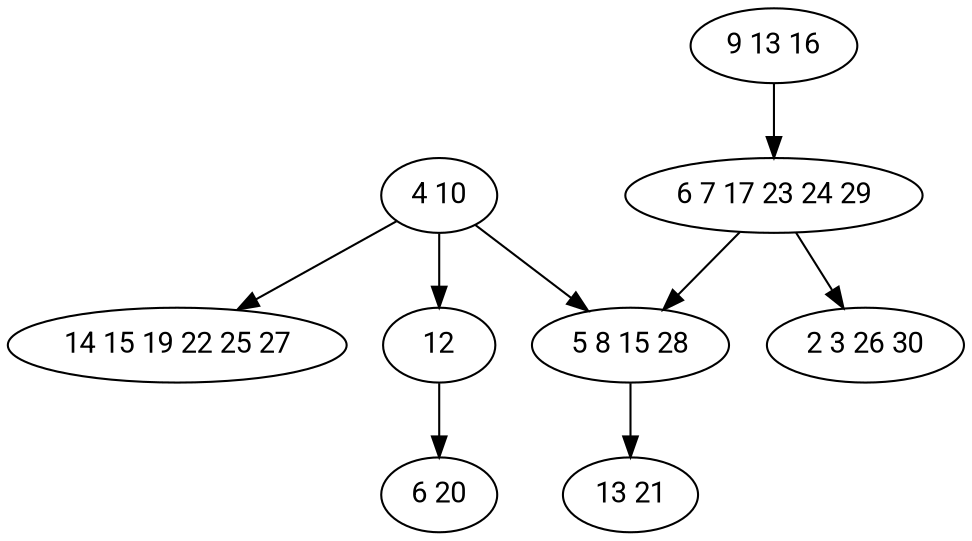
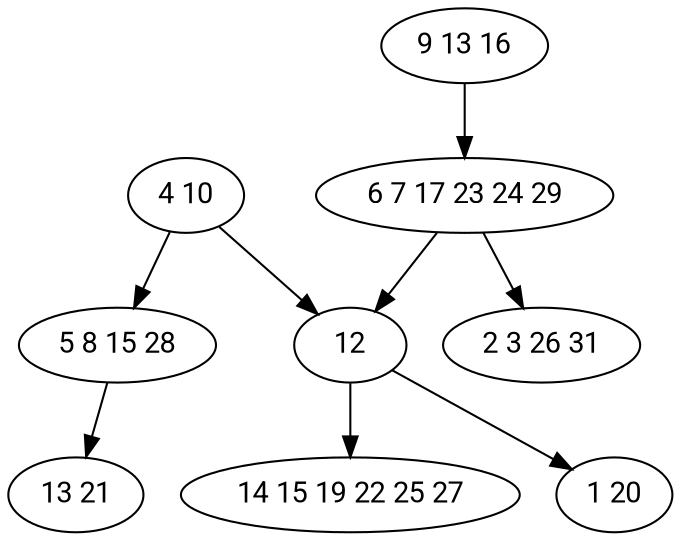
(326, 260) -> (350, 410)
(709, 263) -> (413, 264)
(865, 345) -> (542, 345)
(439, 495) -> (614, 495)
